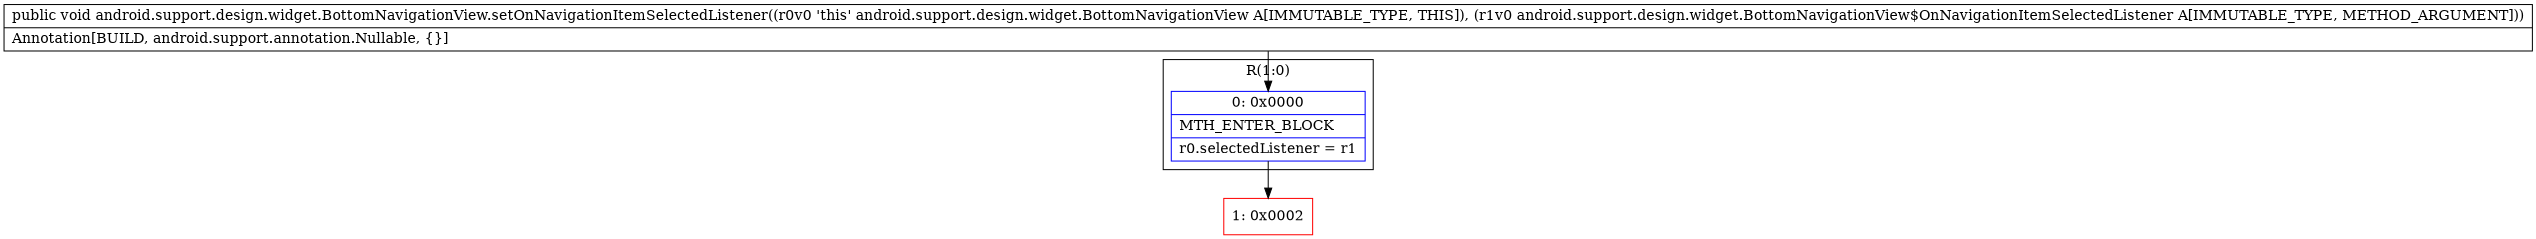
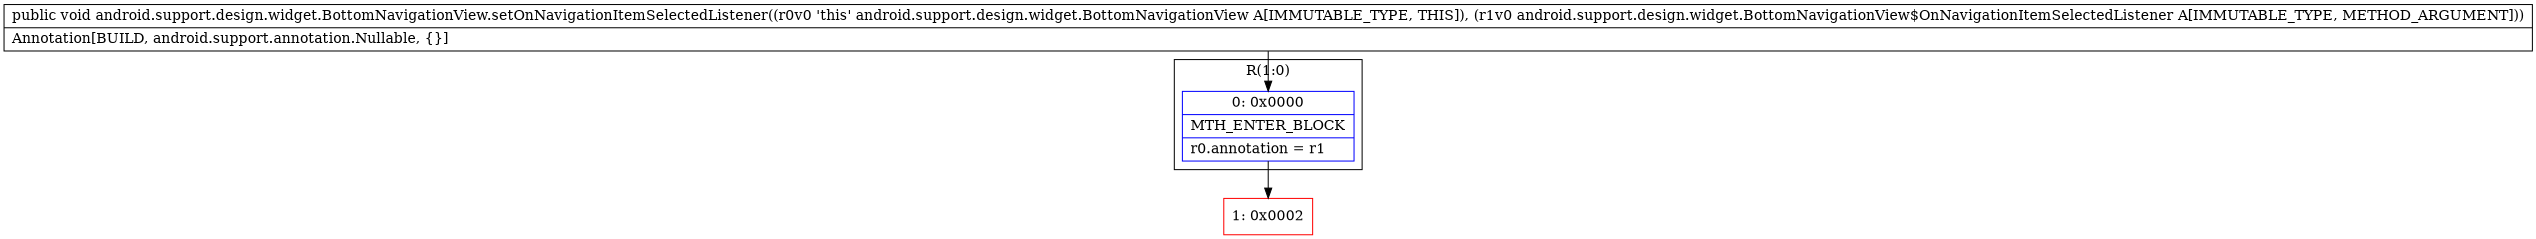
(1268, 149) -> (1258, 149)
